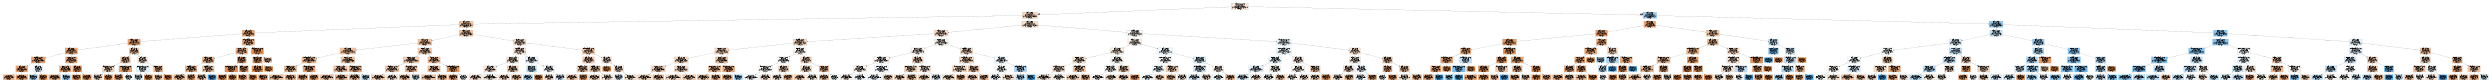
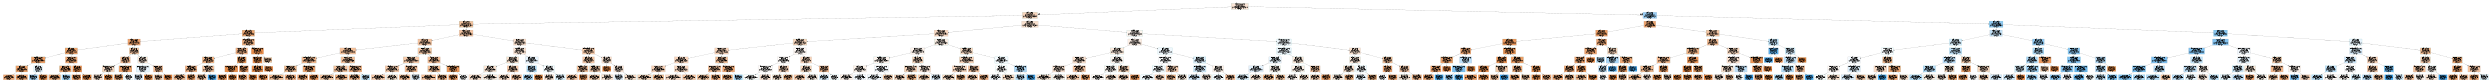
(689, 77) -> (689, 77)
(824, 77) -> (824, 77)
(1268, 77) -> (1268, 77)
(1848, 77) -> (1848, 77)
none -> (1952, 77)
